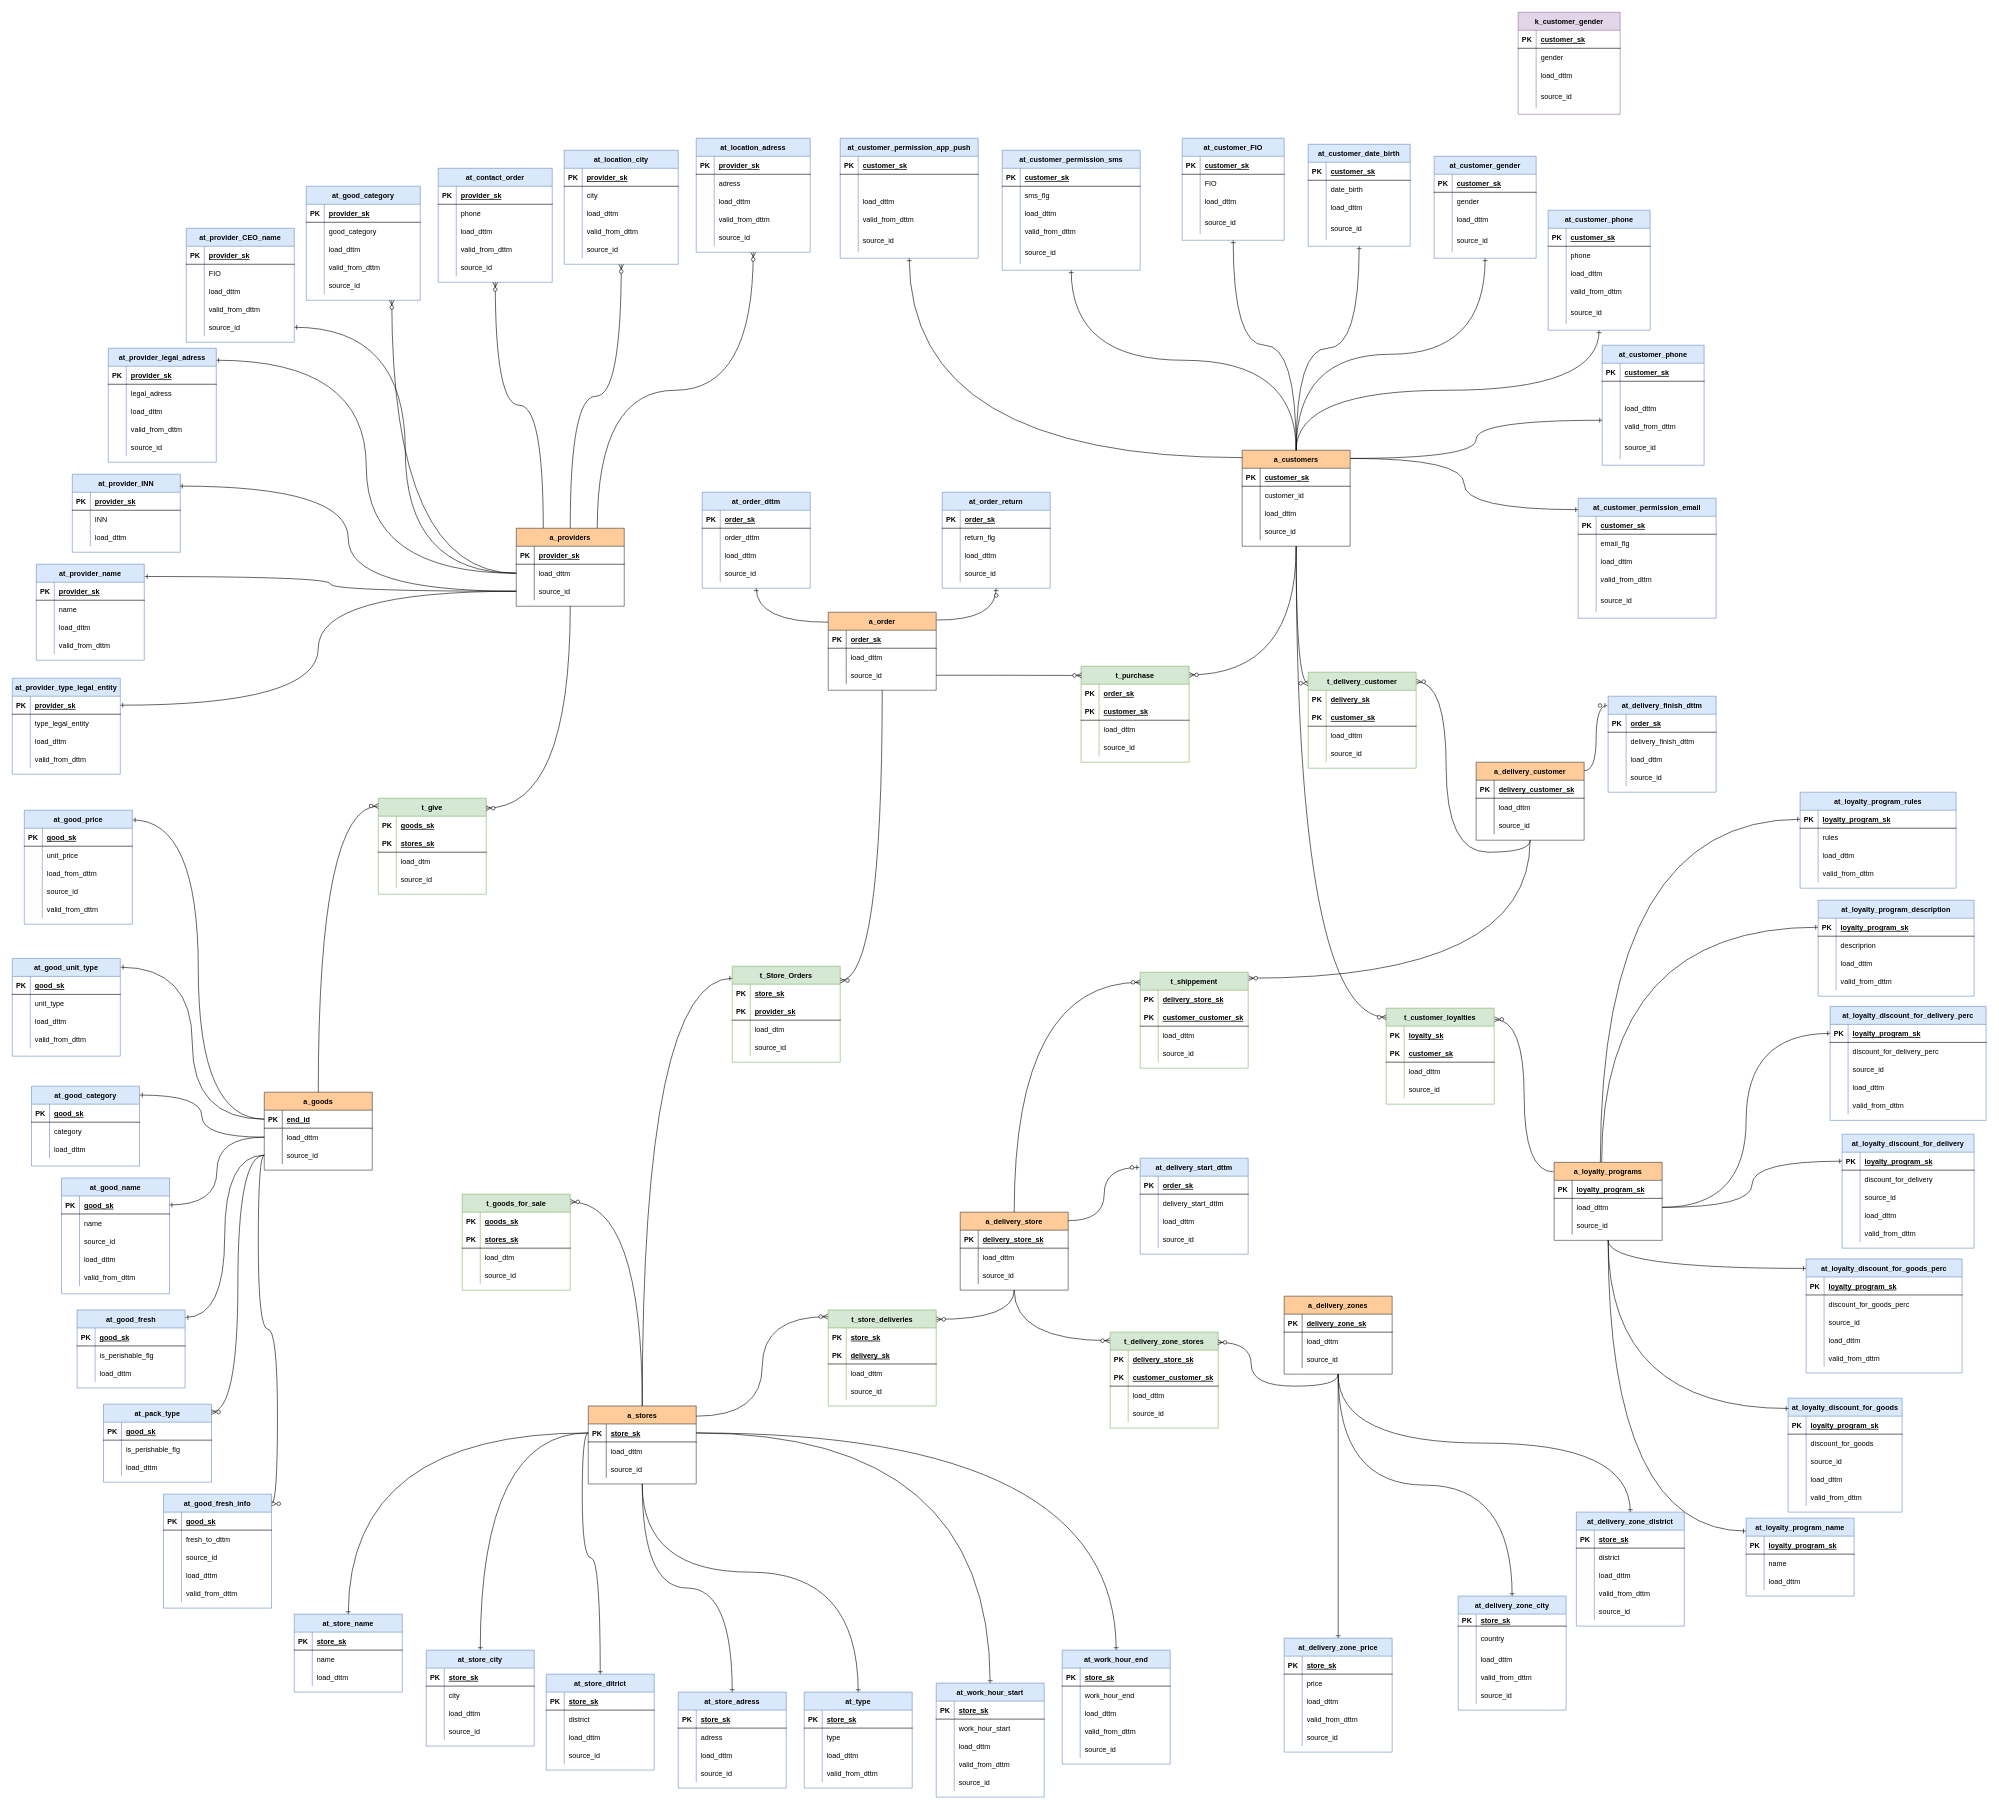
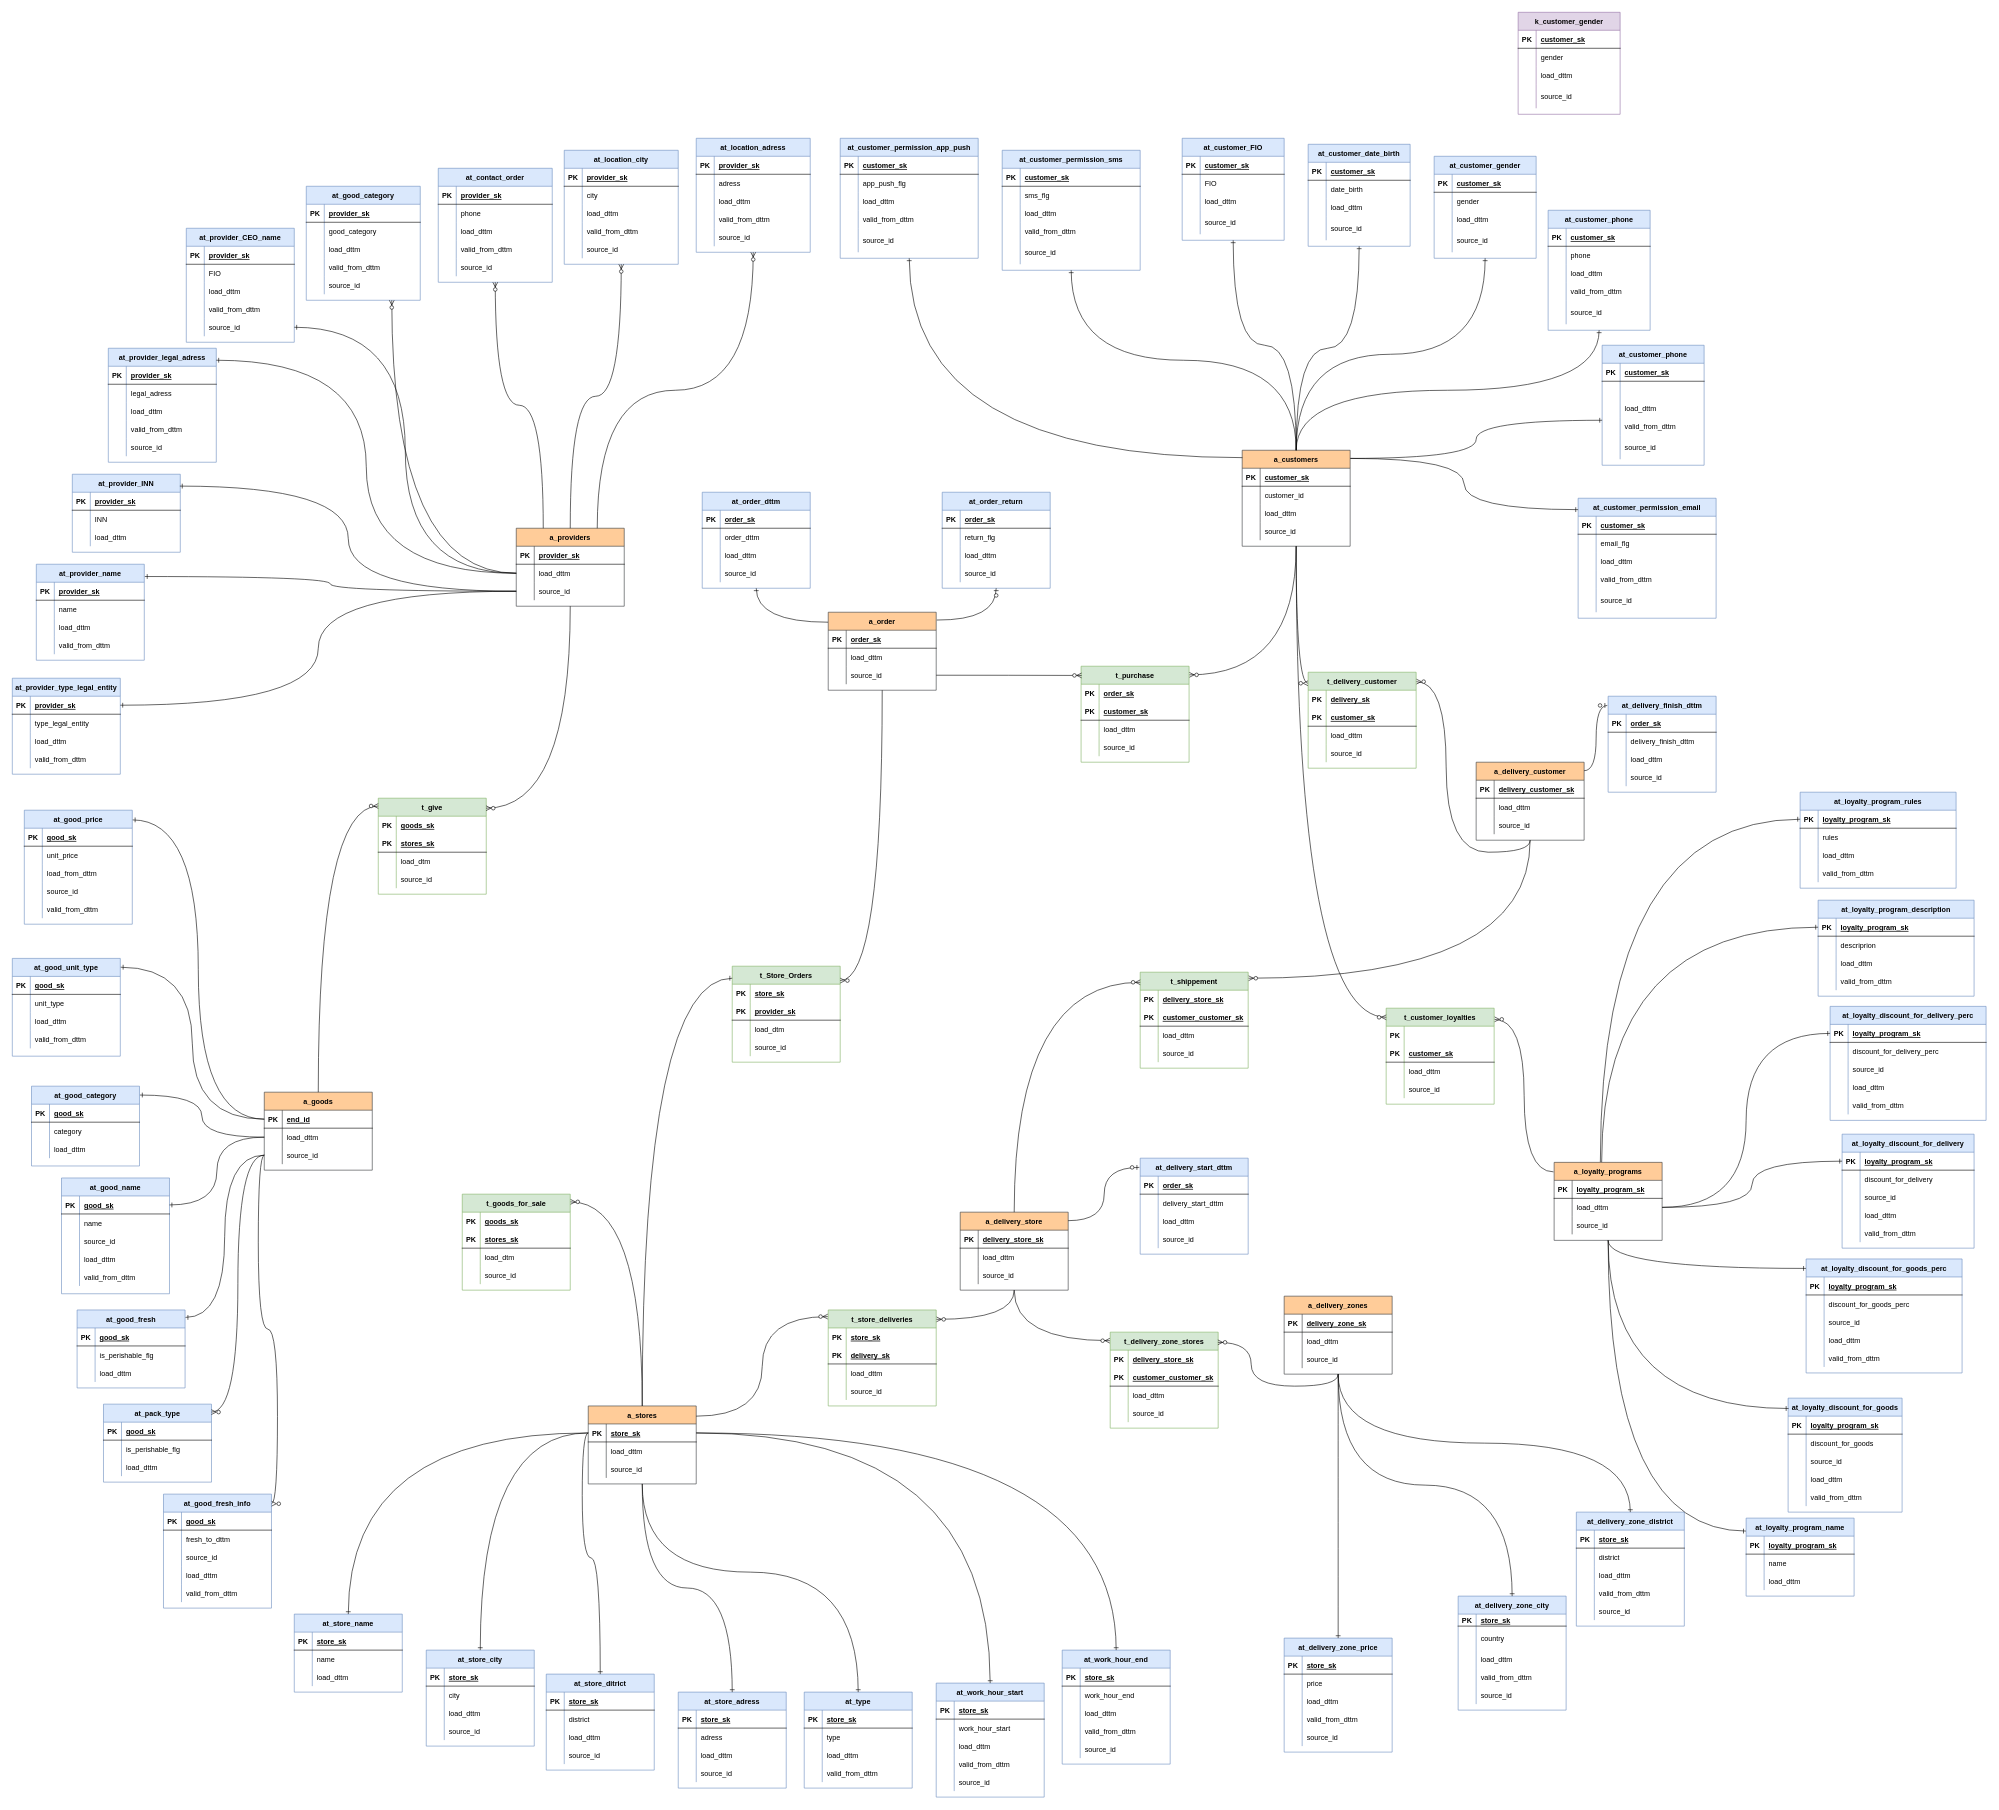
none -> (918, 183)
(1449, 1035) -> none
